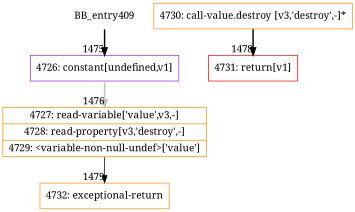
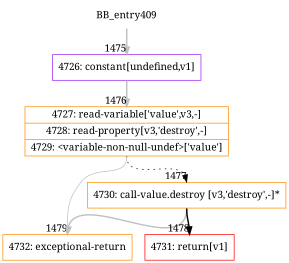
(105, 39) -> (127, 38)
(105, 166) -> (84, 179)
none -> (153, 169)
none -> (131, 222)
